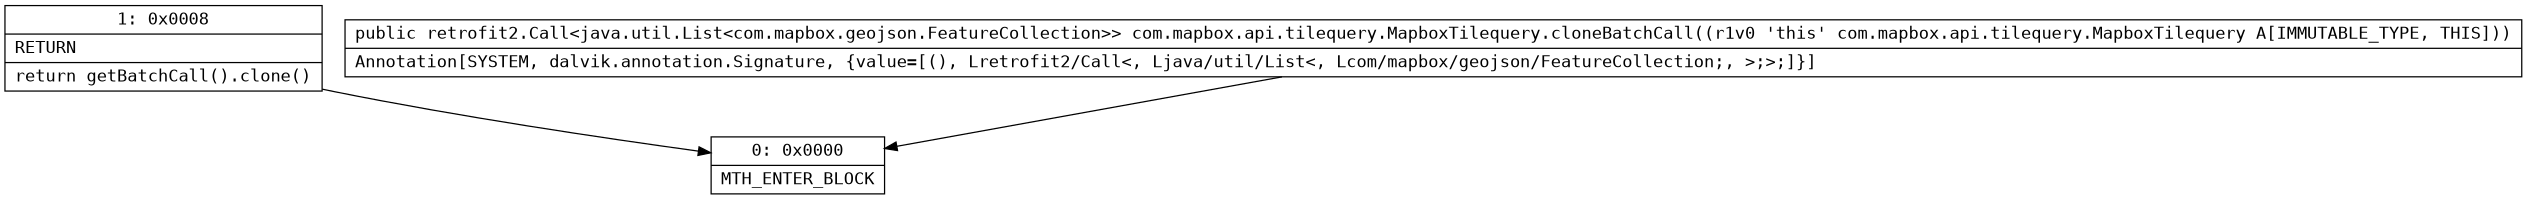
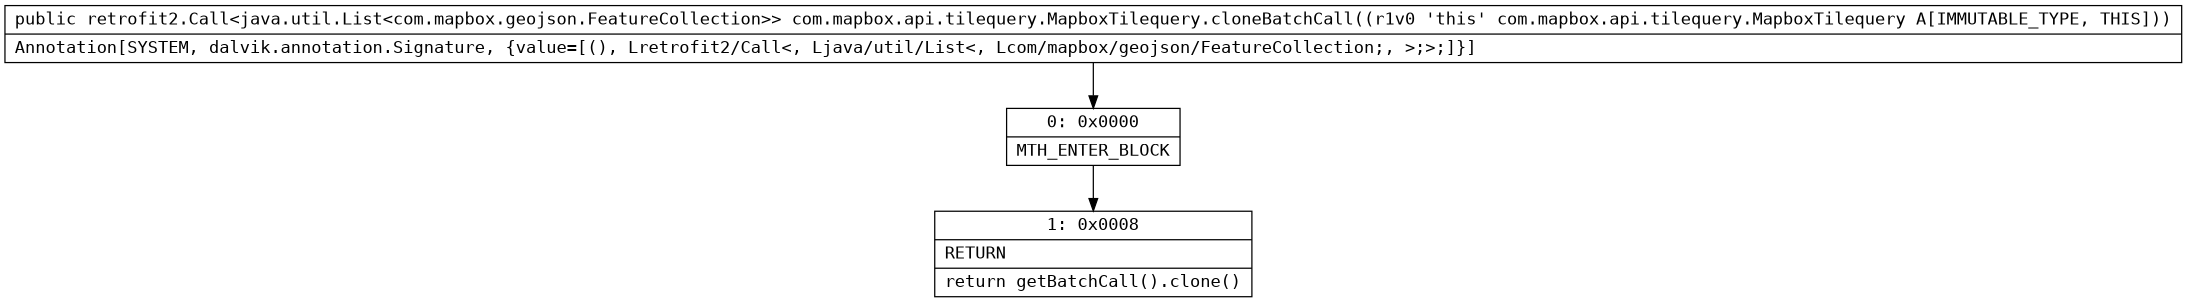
(510, 123) -> (1093, 182)
